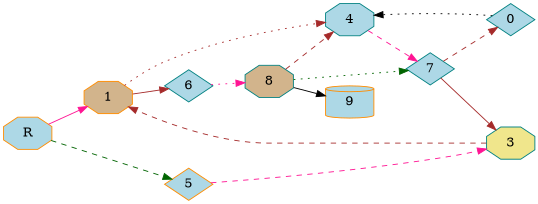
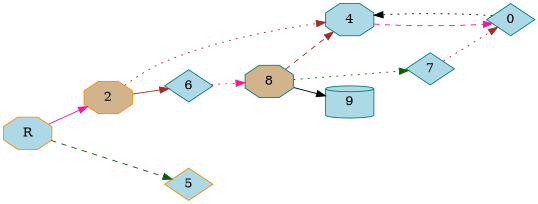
(389, 44) -> (429, 26)
(467, 47) -> (467, 47)
(108, 97) -> (108, 97)
(350, 102) -> (350, 102)
(511, 143) -> none
